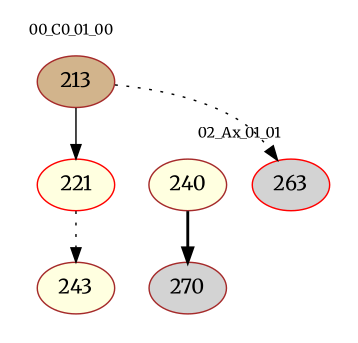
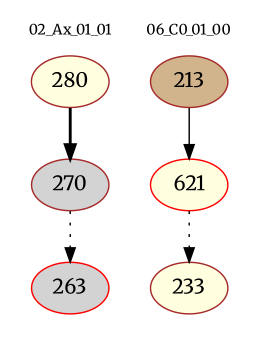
(72, 31) -> (189, 31)
(199, 102) -> (70, 229)
(76, 185) -> (189, 185)
(188, 185) -> (70, 82)
(76, 288) -> (189, 288)
